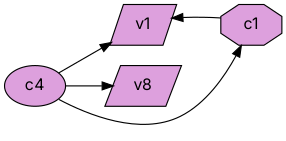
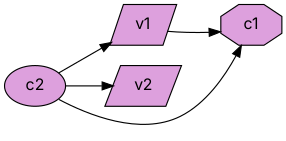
(202, 17) -> (188, 32)
(35, 86) -> (35, 86)
(143, 86) -> (143, 86)
